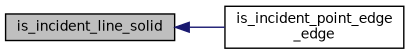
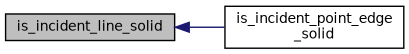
(314, 27) -> (314, 27)
